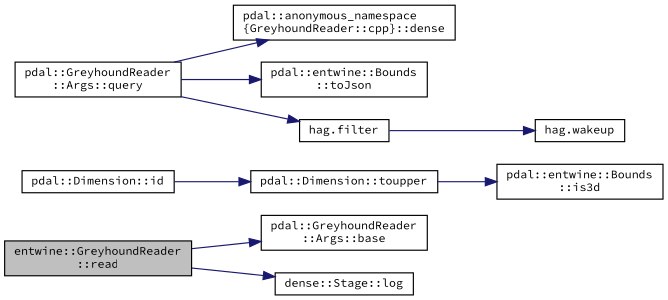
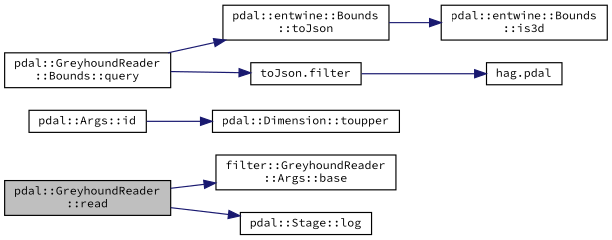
(344, 23) -> none
(98, 80) -> (88, 70)
(344, 131) -> (306, 74)
(580, 131) -> (524, 74)
(98, 182) -> (88, 121)
(462, 182) -> (409, 23)
(344, 233) -> (306, 172)
(98, 258) -> (88, 198)
(344, 284) -> (306, 224)
